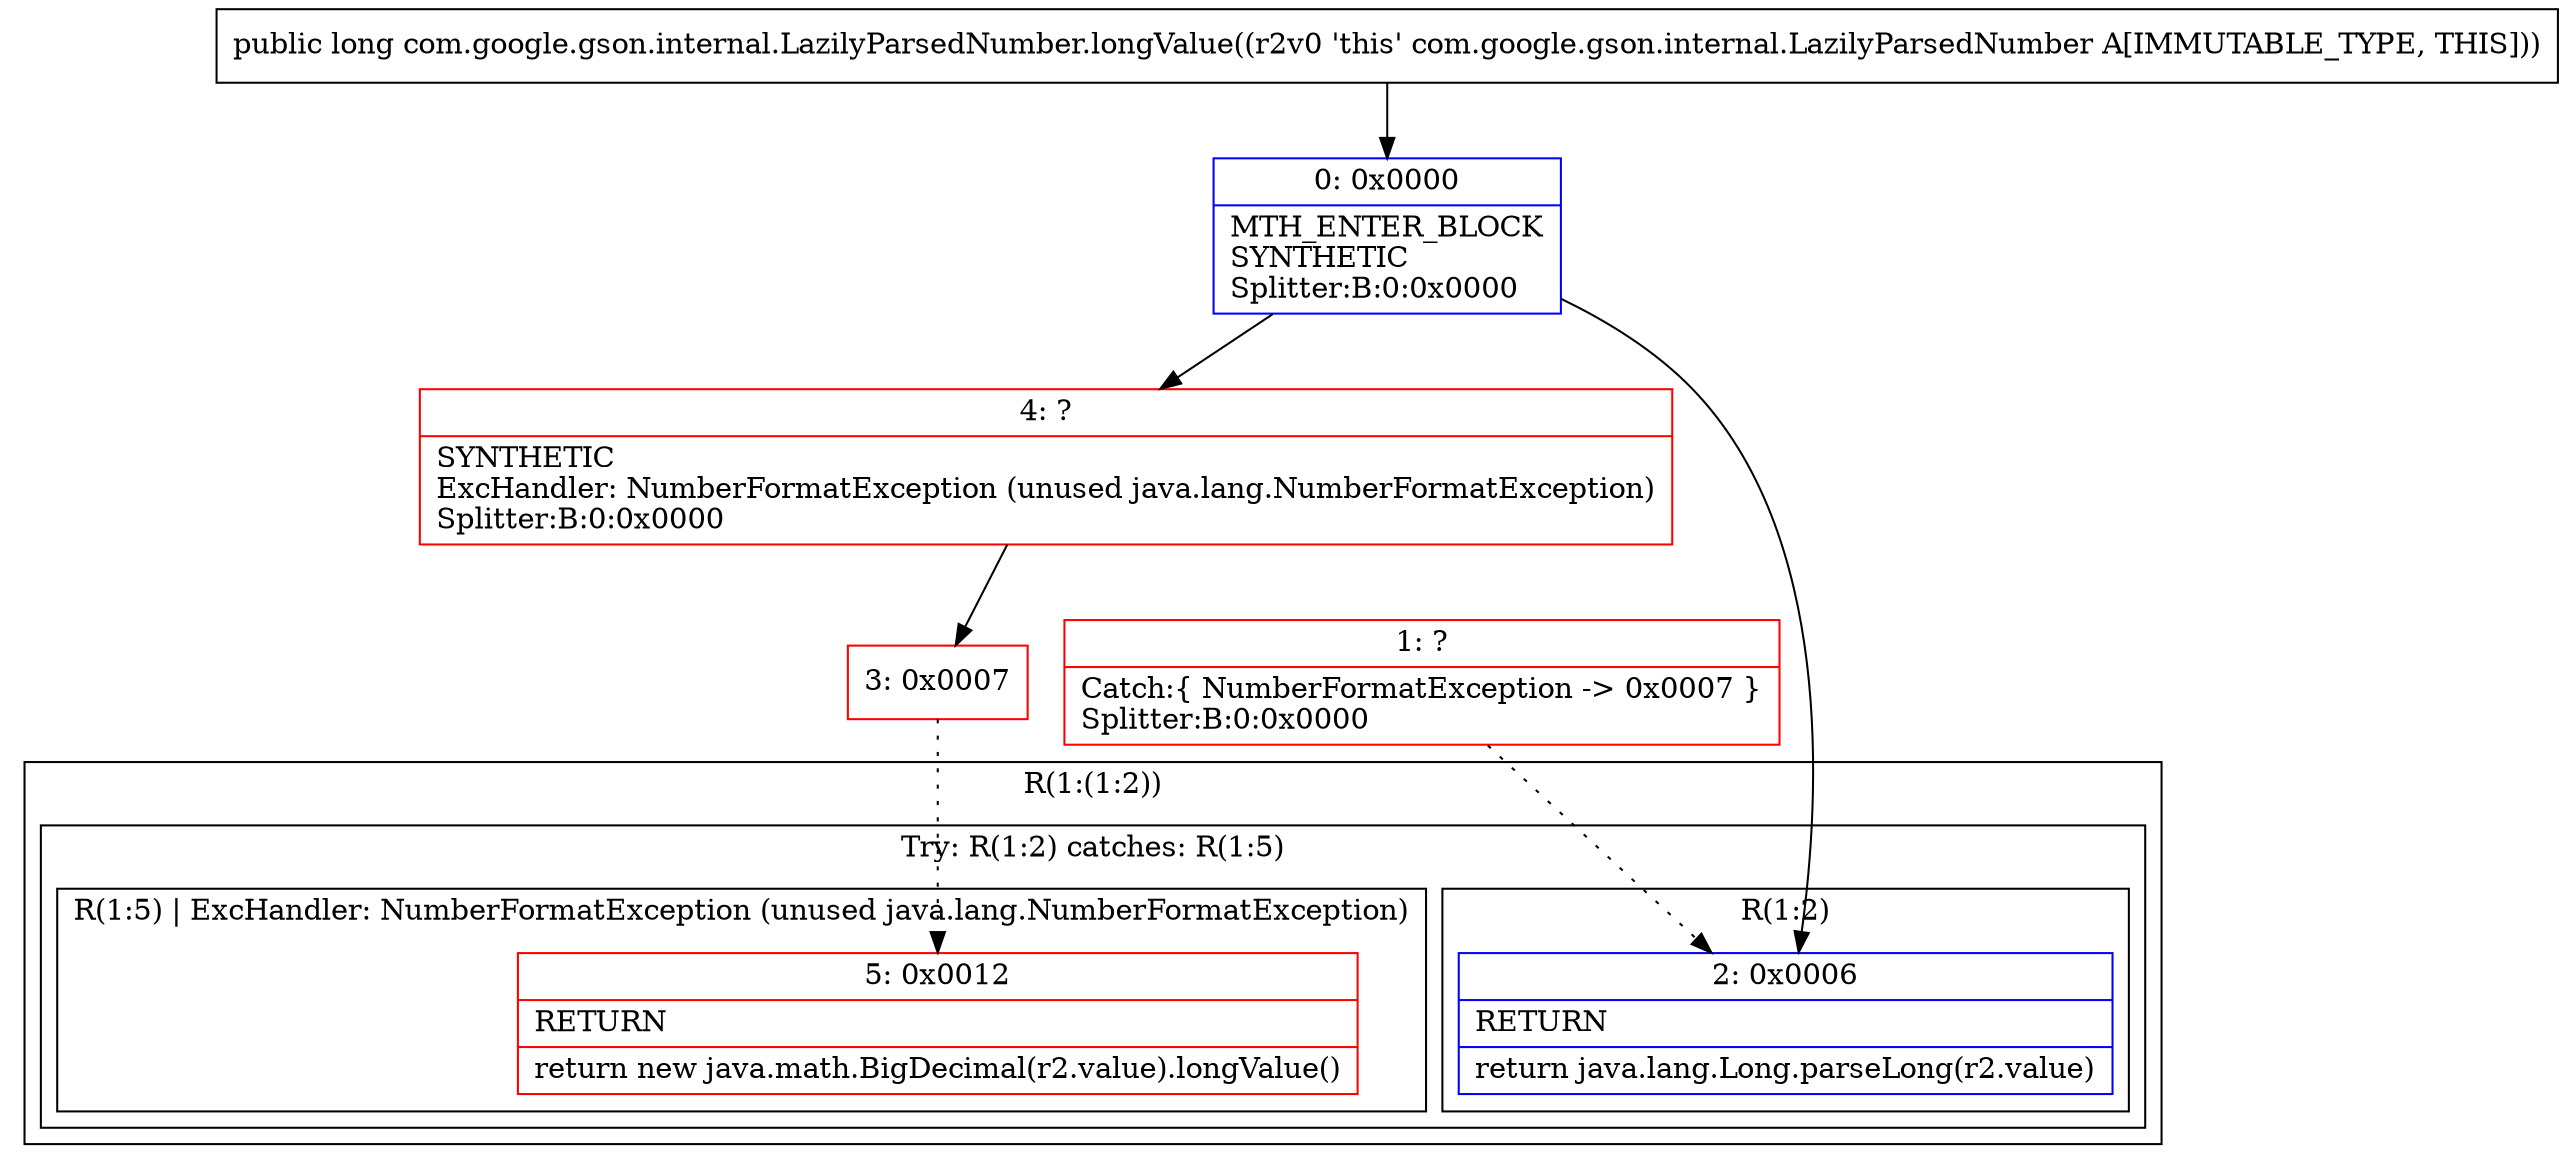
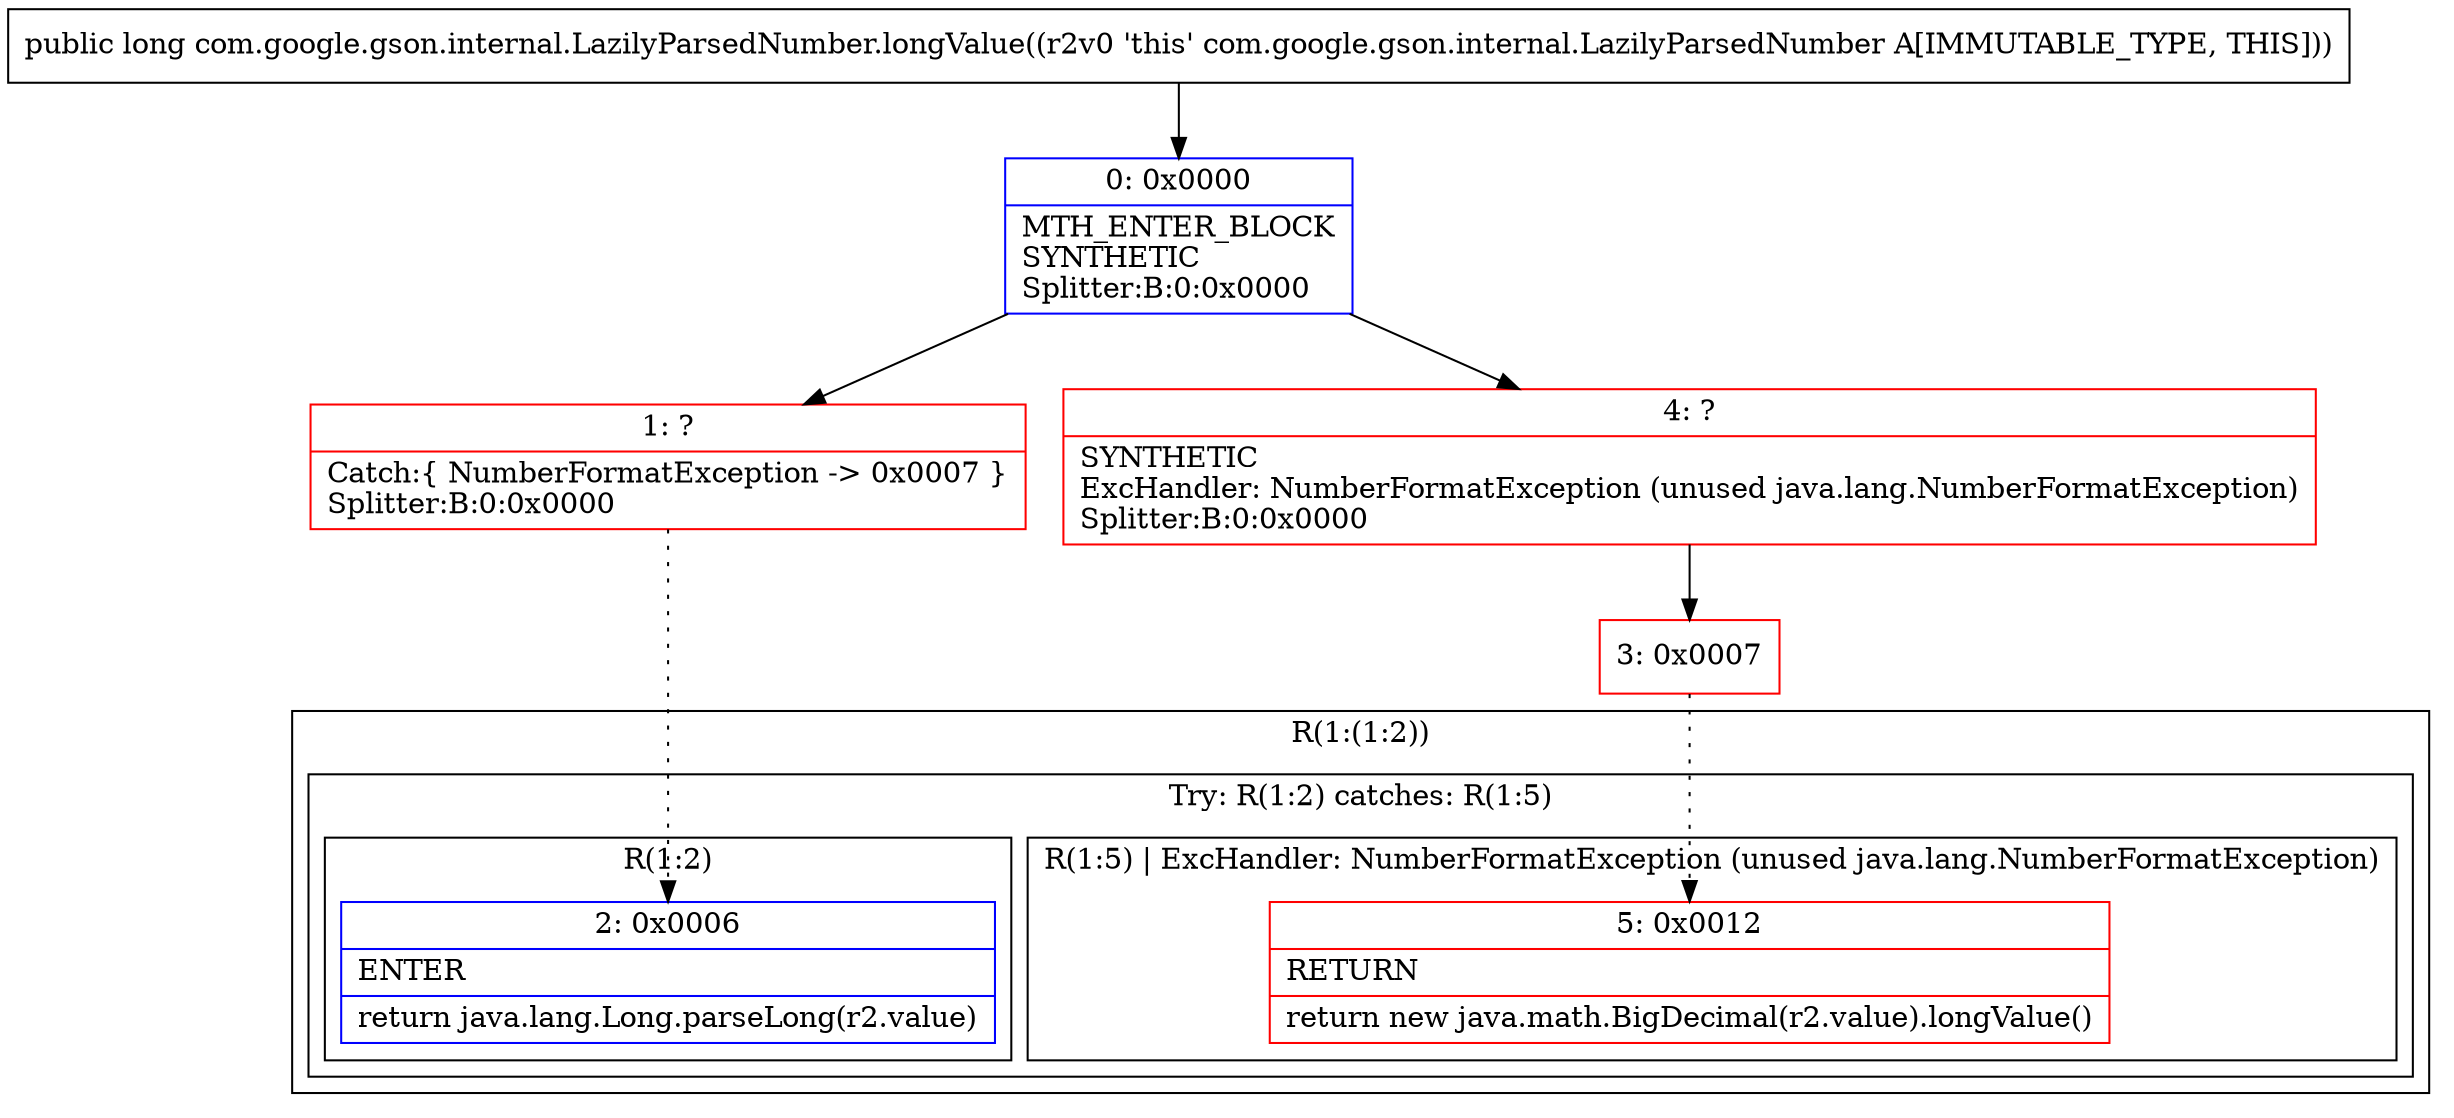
(1788, 569) -> (915, 355)
(1541, 1023) -> (412, 971)
